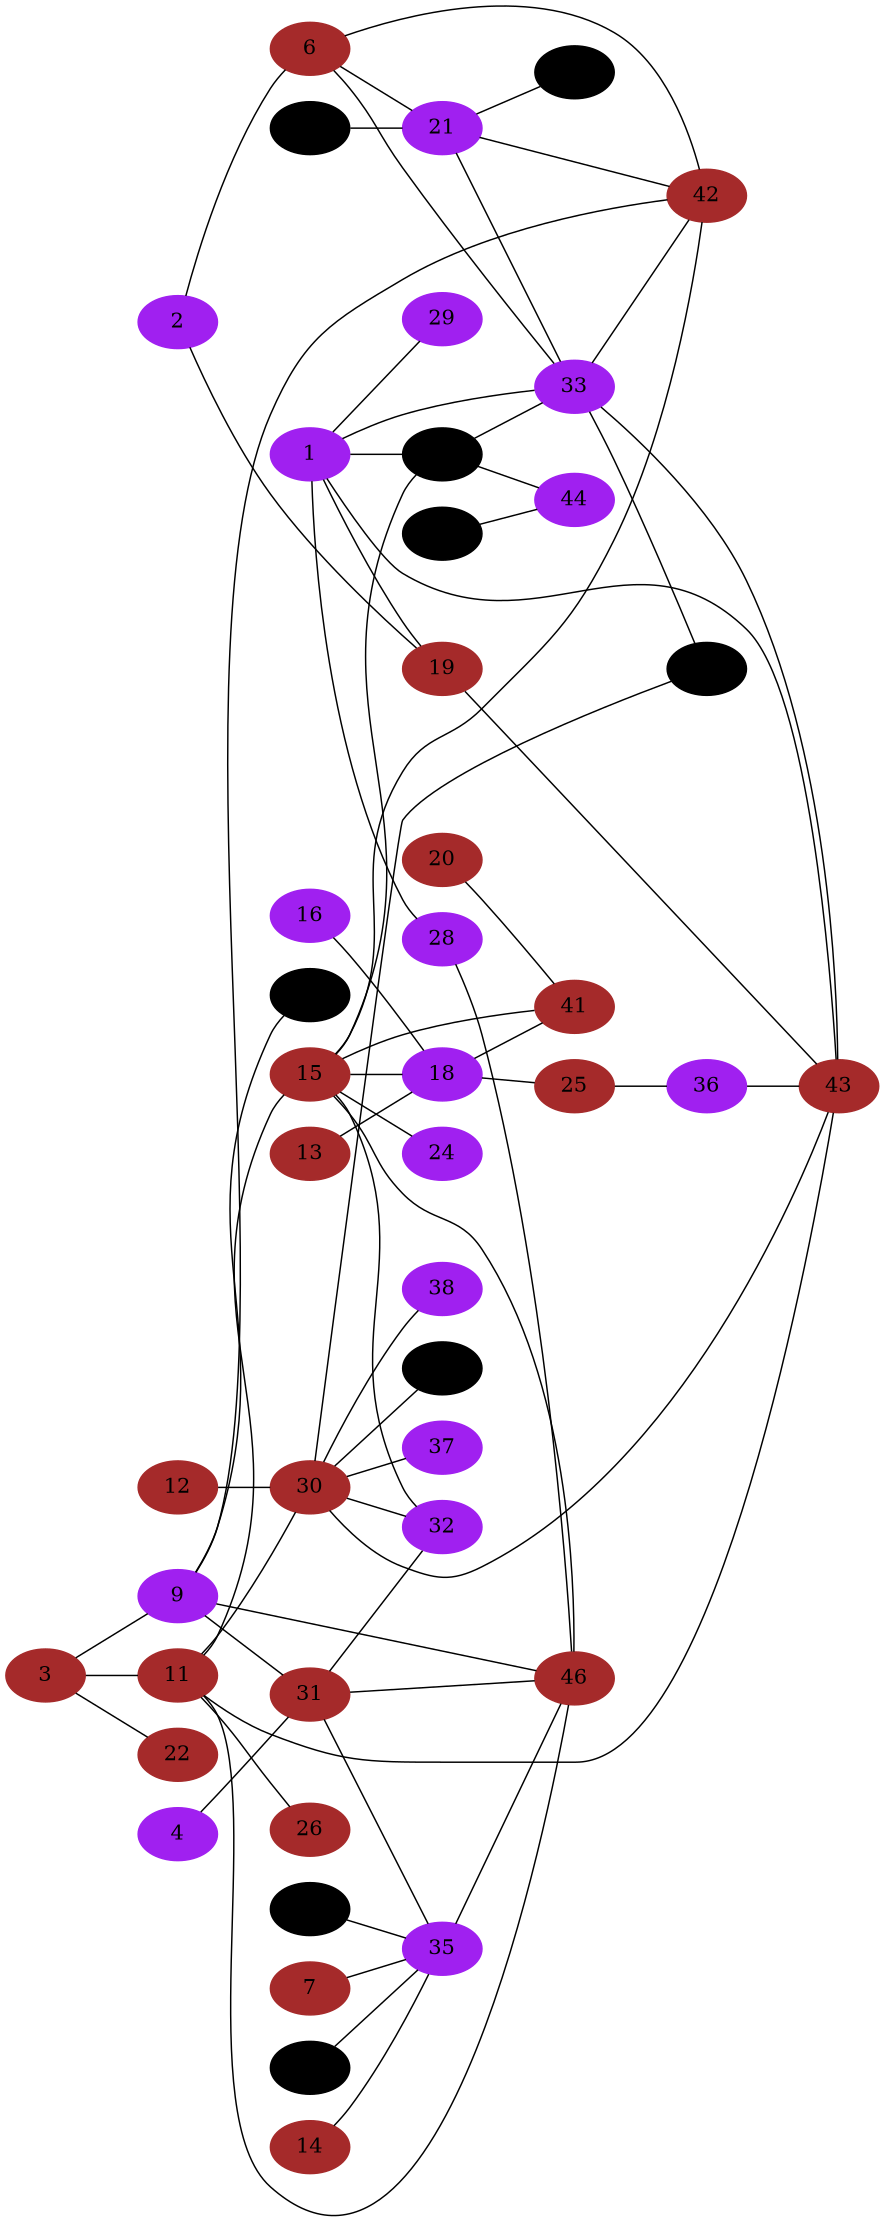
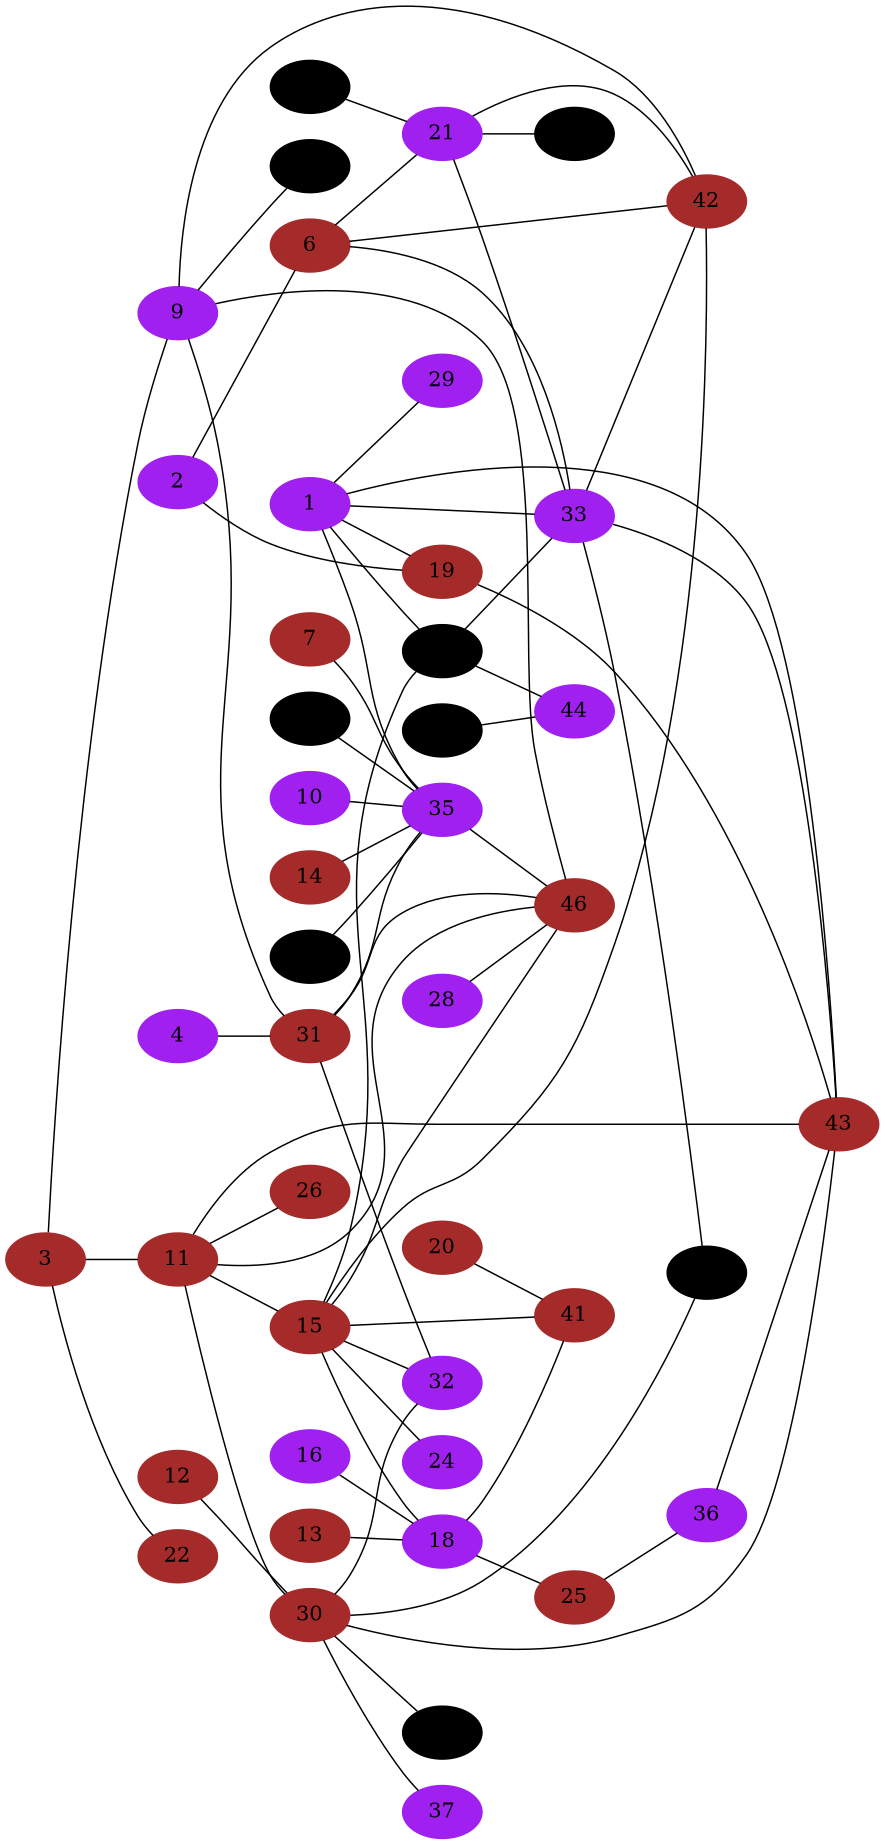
(338, 707) -> (366, 662)
none -> (310, 798)
(442, 1289) -> none
